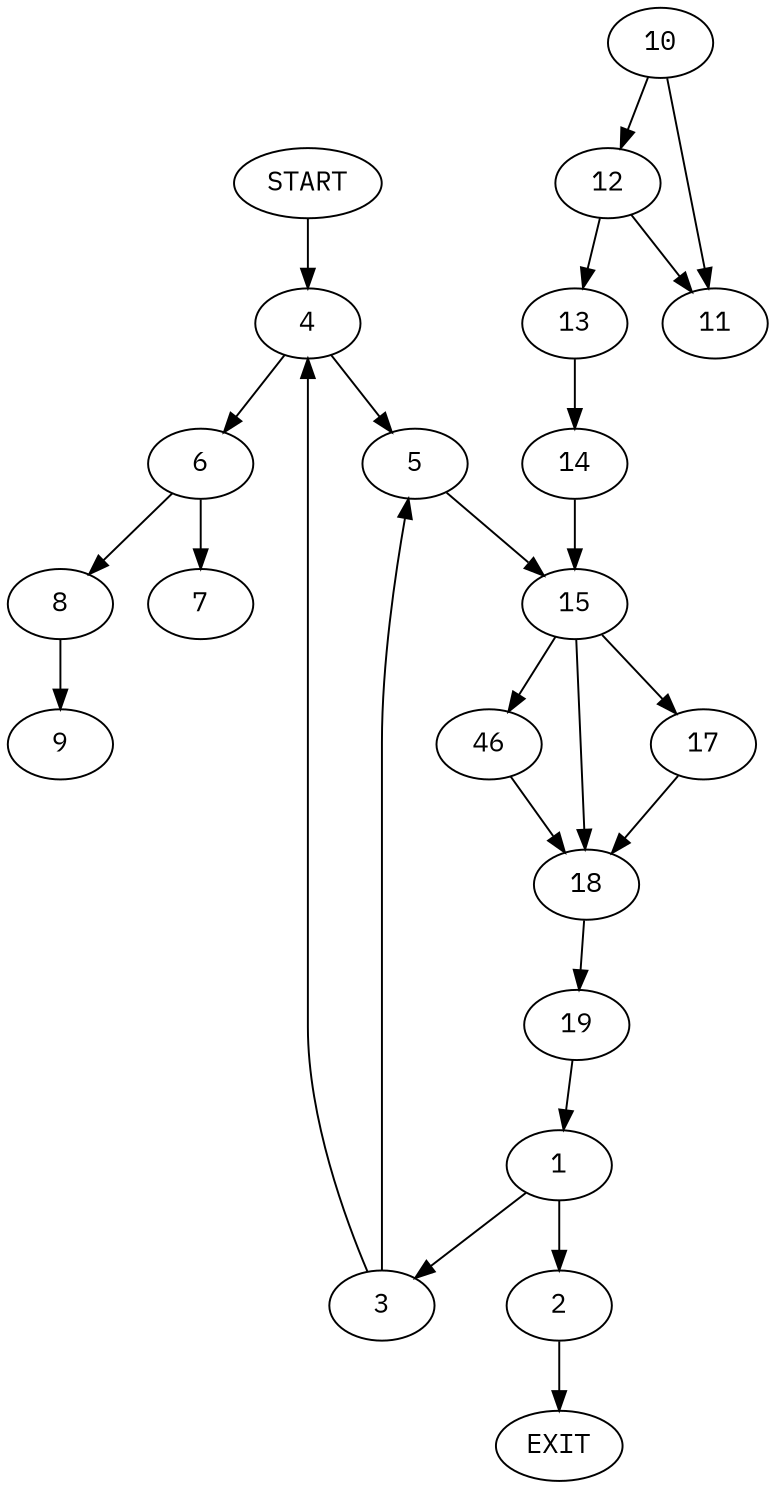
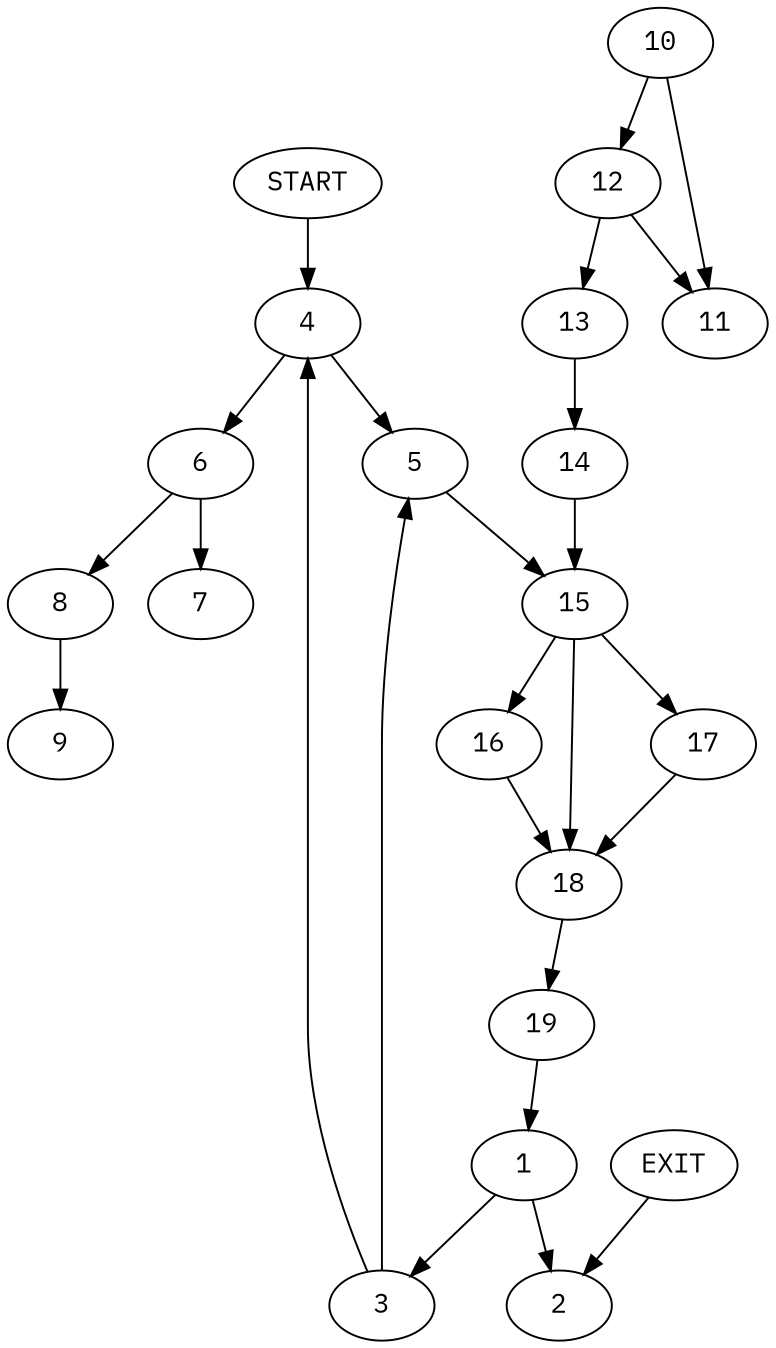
(489, 744) -> (489, 744)
(559, 1366) -> (623, 1228)
